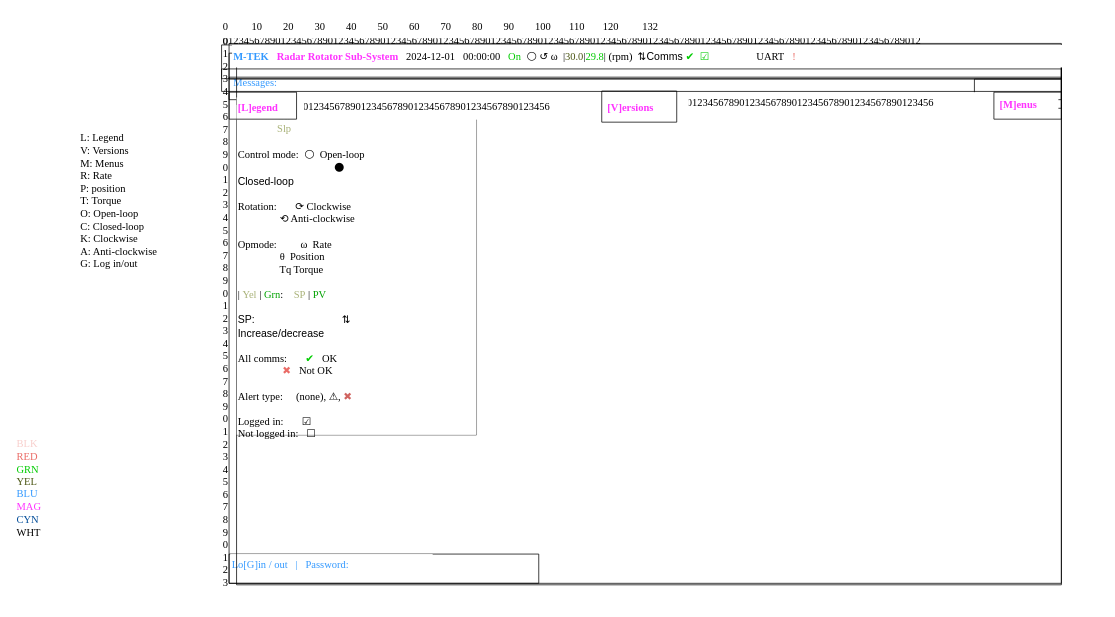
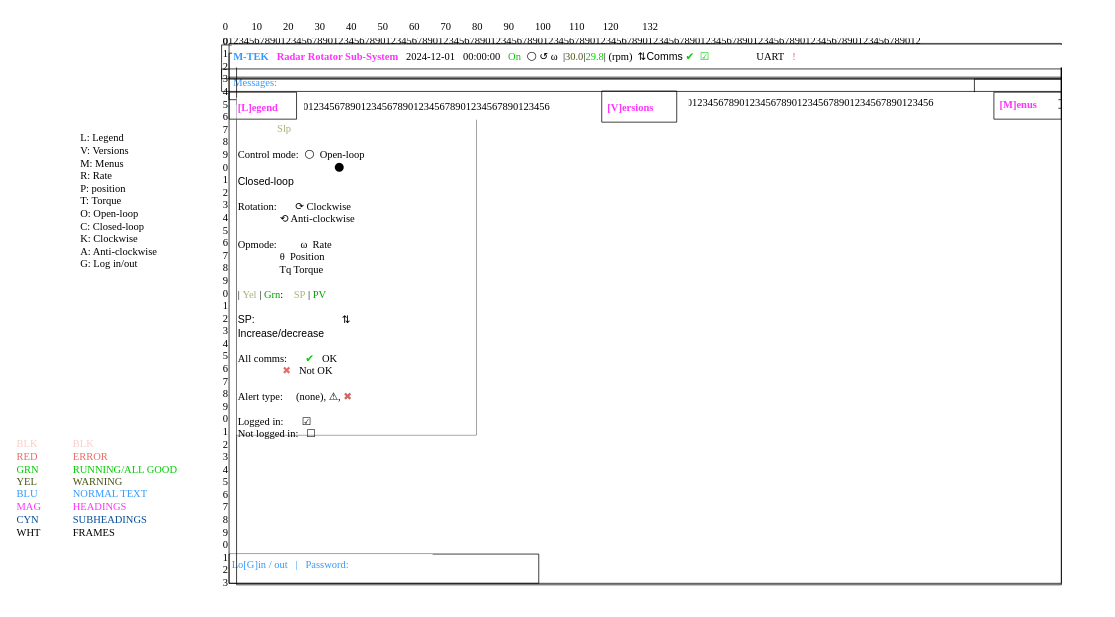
none -> (132, 495)
